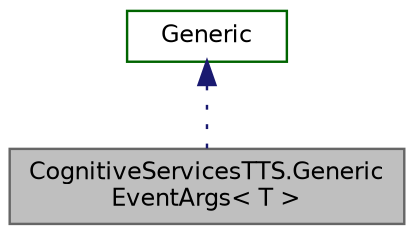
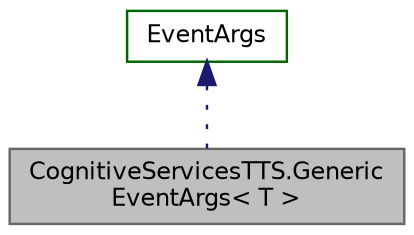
(207, 36) -> (207, 36)
